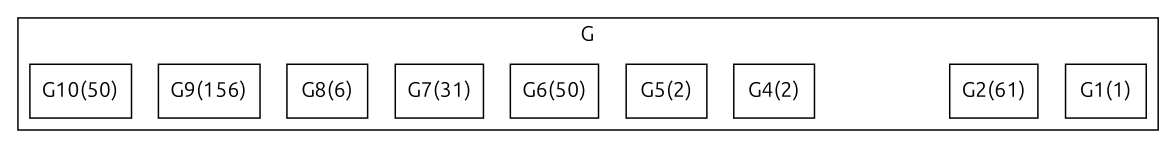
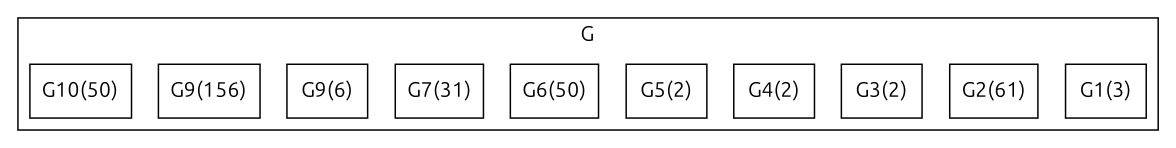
(327, 91) -> (327, 91)
none -> (882, 91)
(1106, 91) -> (1106, 91)
